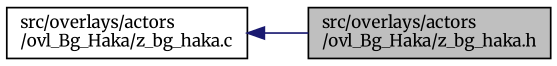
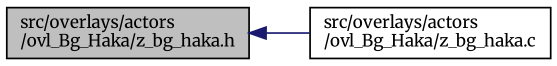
(286, 33) -> (288, 33)
